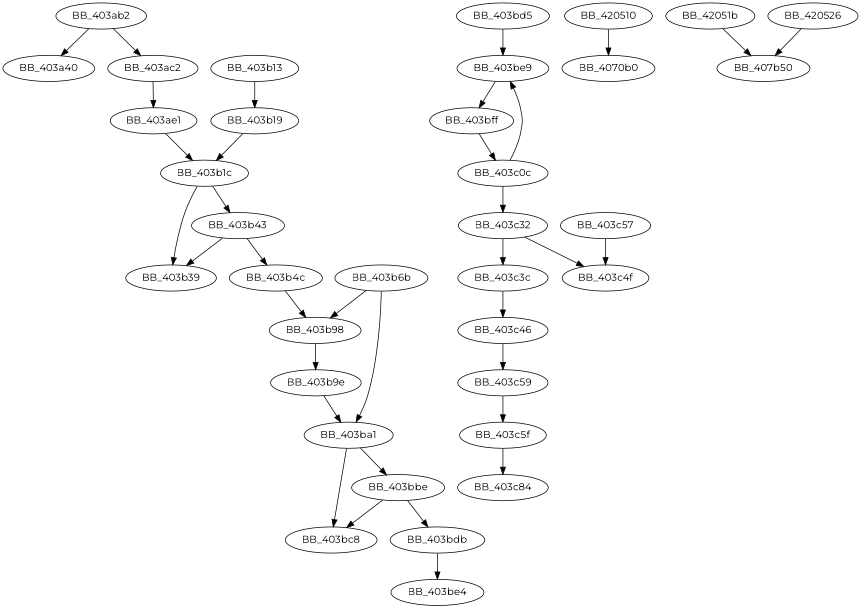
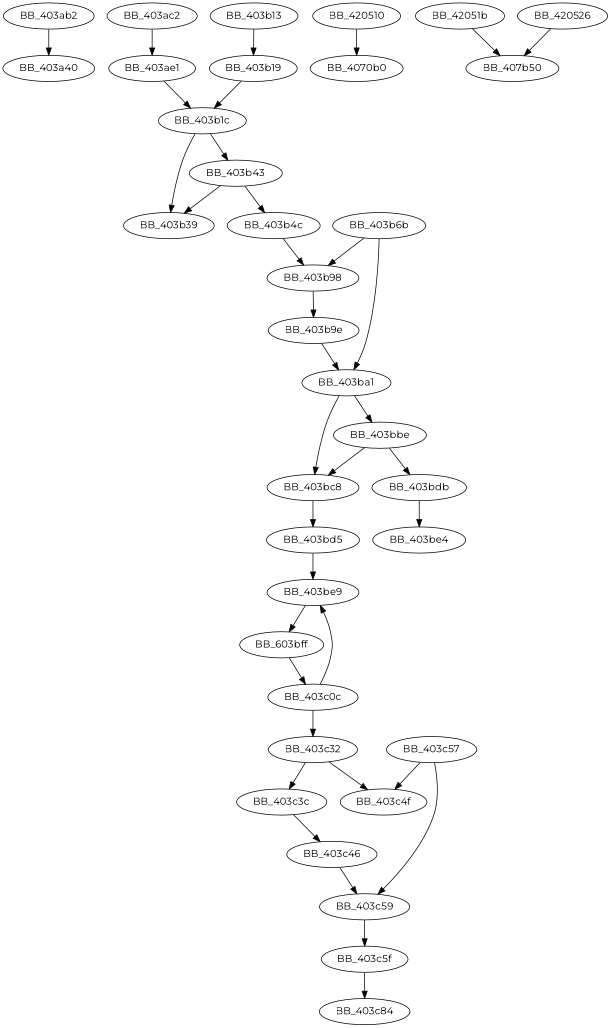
(124, 40) -> none
(472, 121) -> (282, 645)
none -> (313, 510)
none -> (426, 832)
